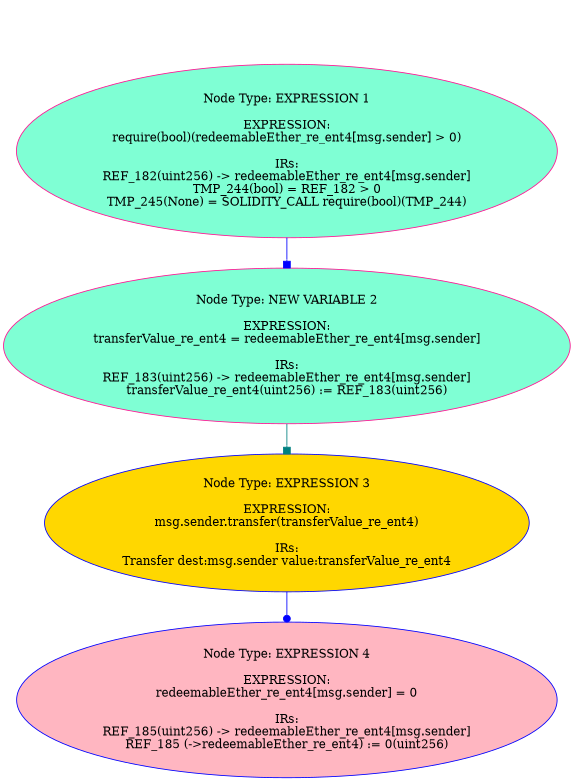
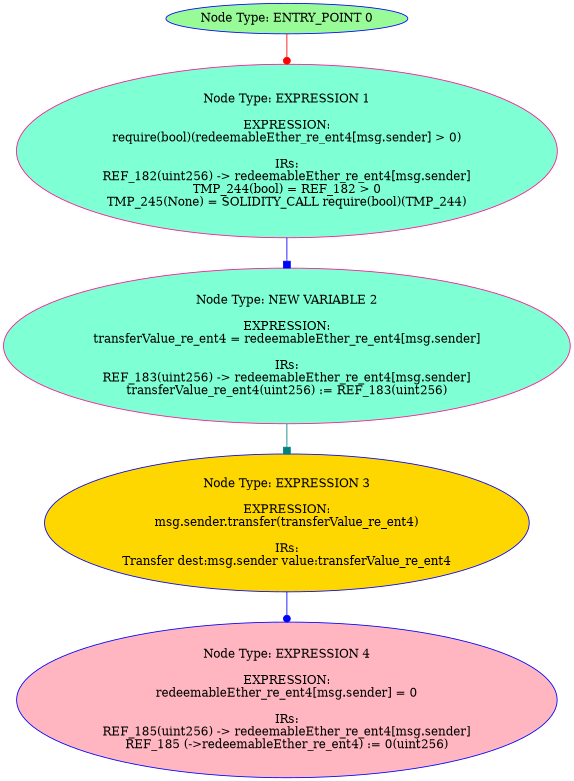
none -> (287, 19)
